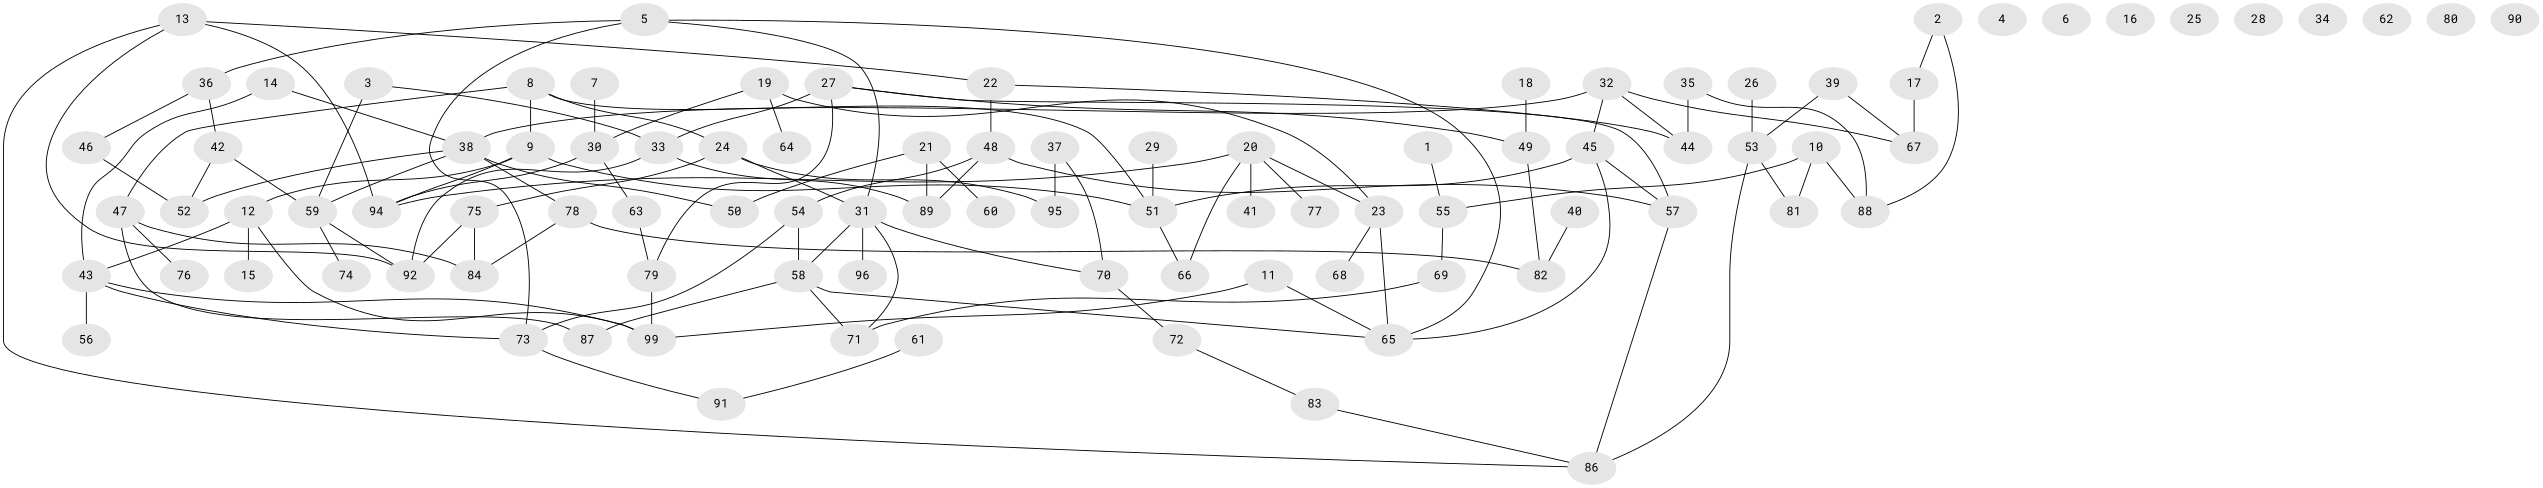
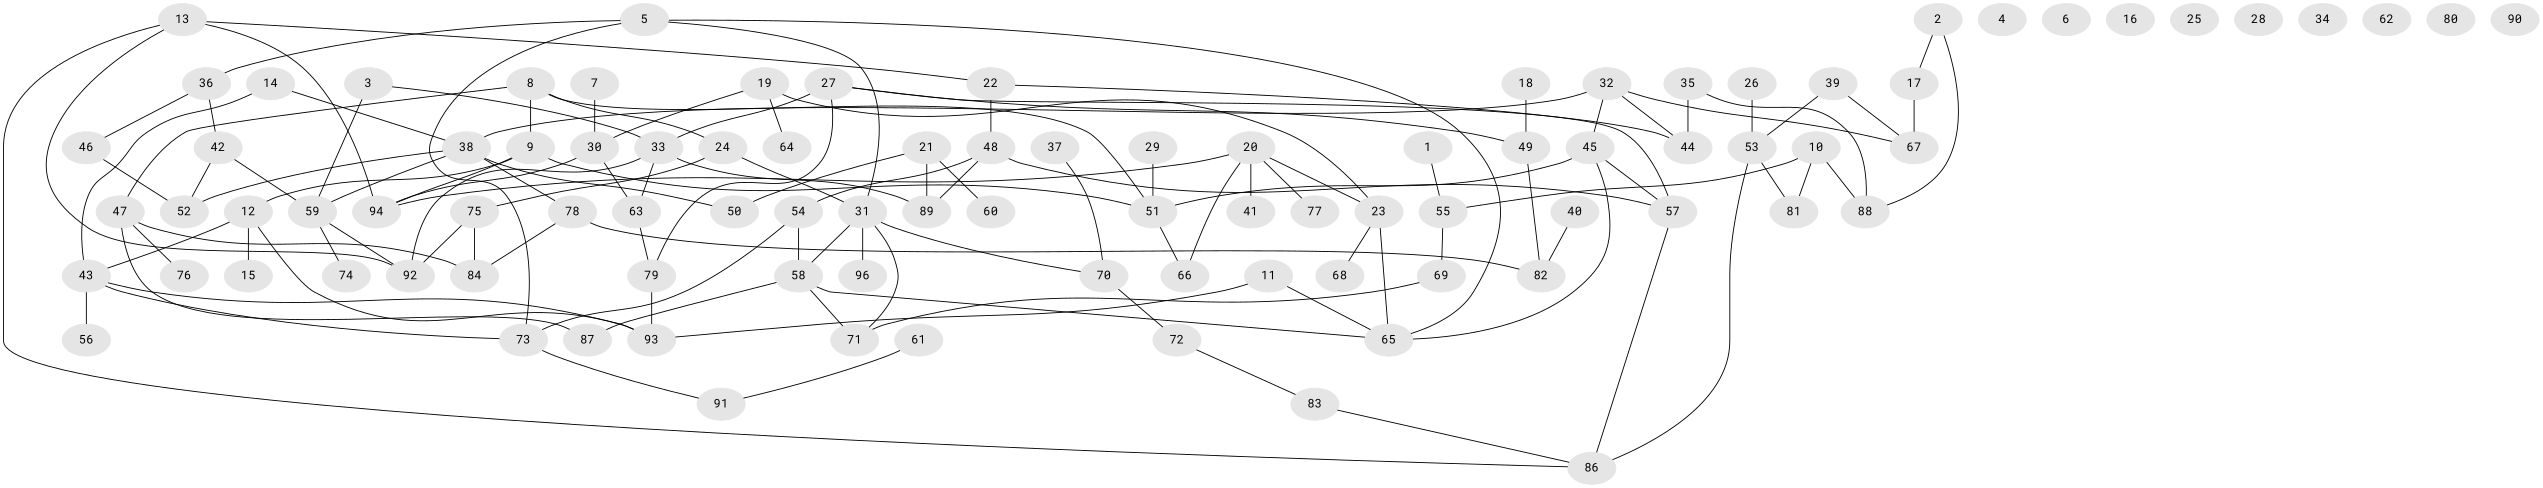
none -> (648, 180)
(1055, 212) -> none
(652, 340) -> (652, 340)
